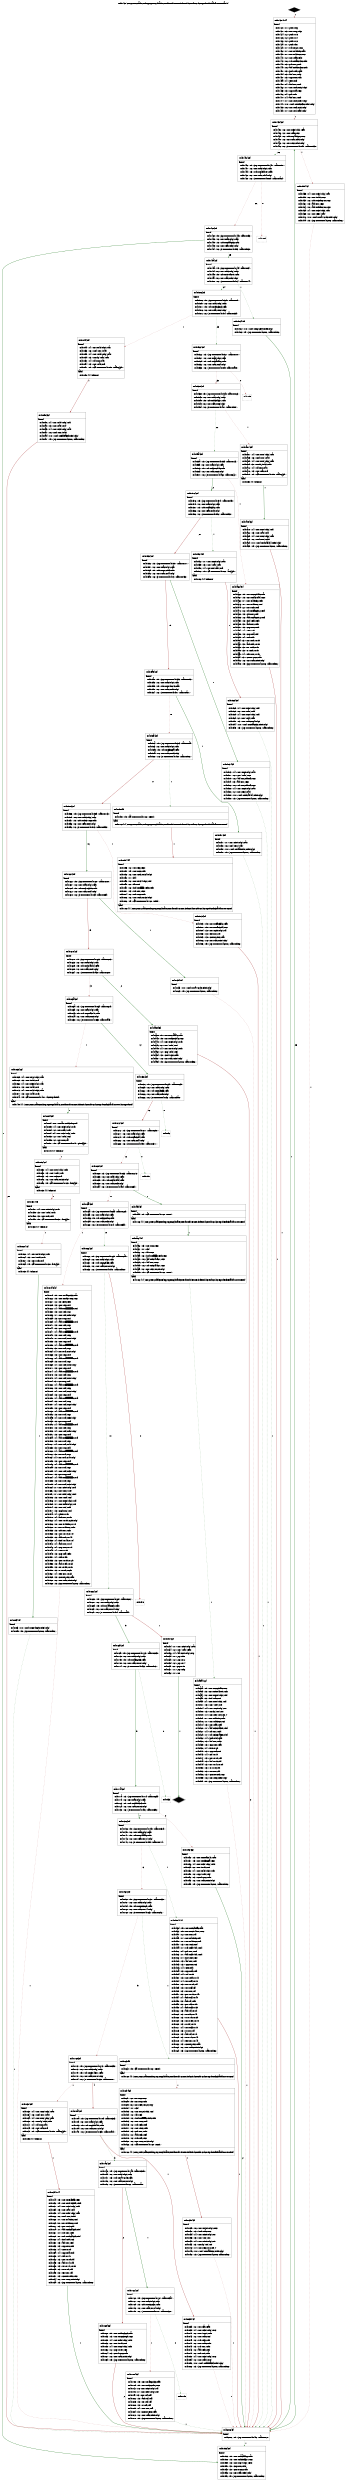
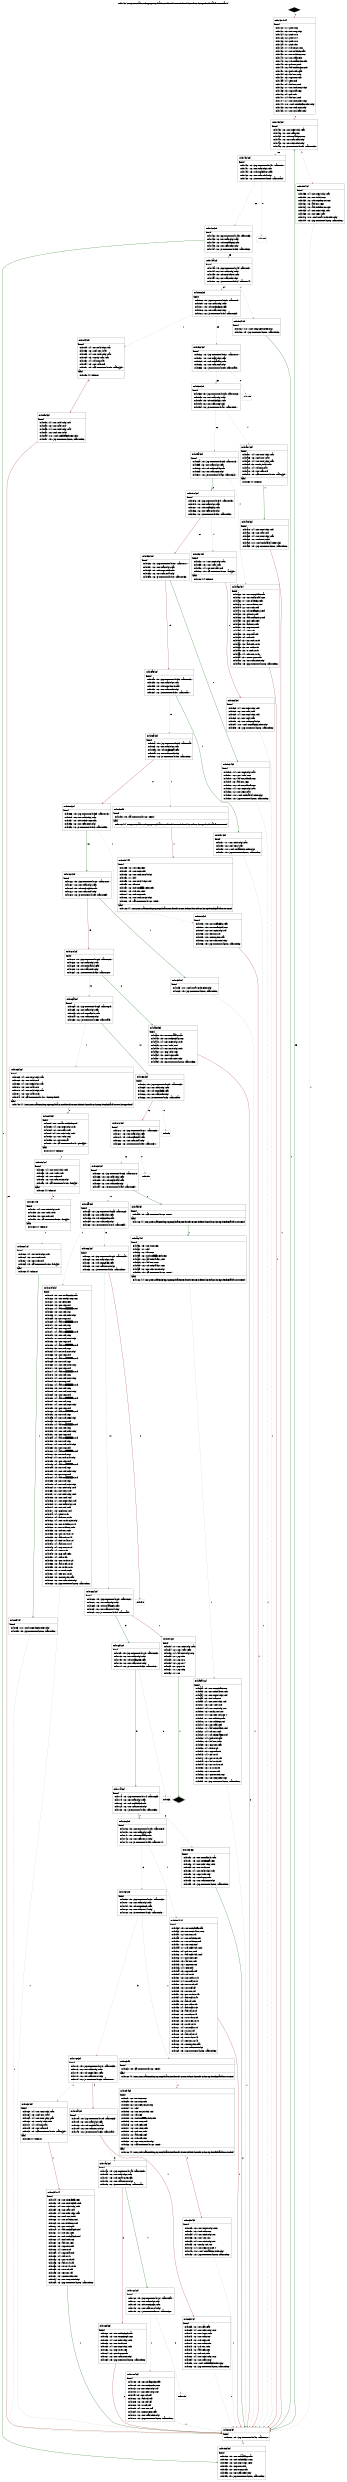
(245, 2443) -> (242, 2444)
